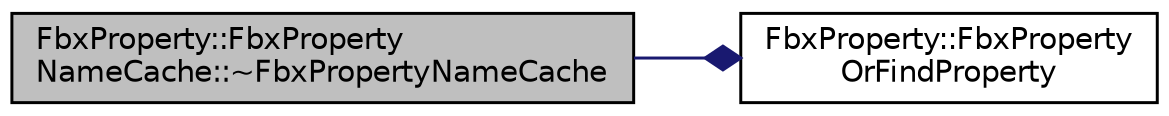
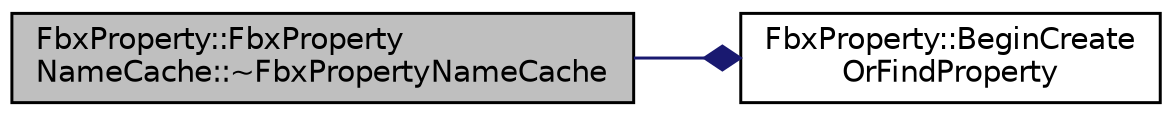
(949, 58) -> (951, 58)
